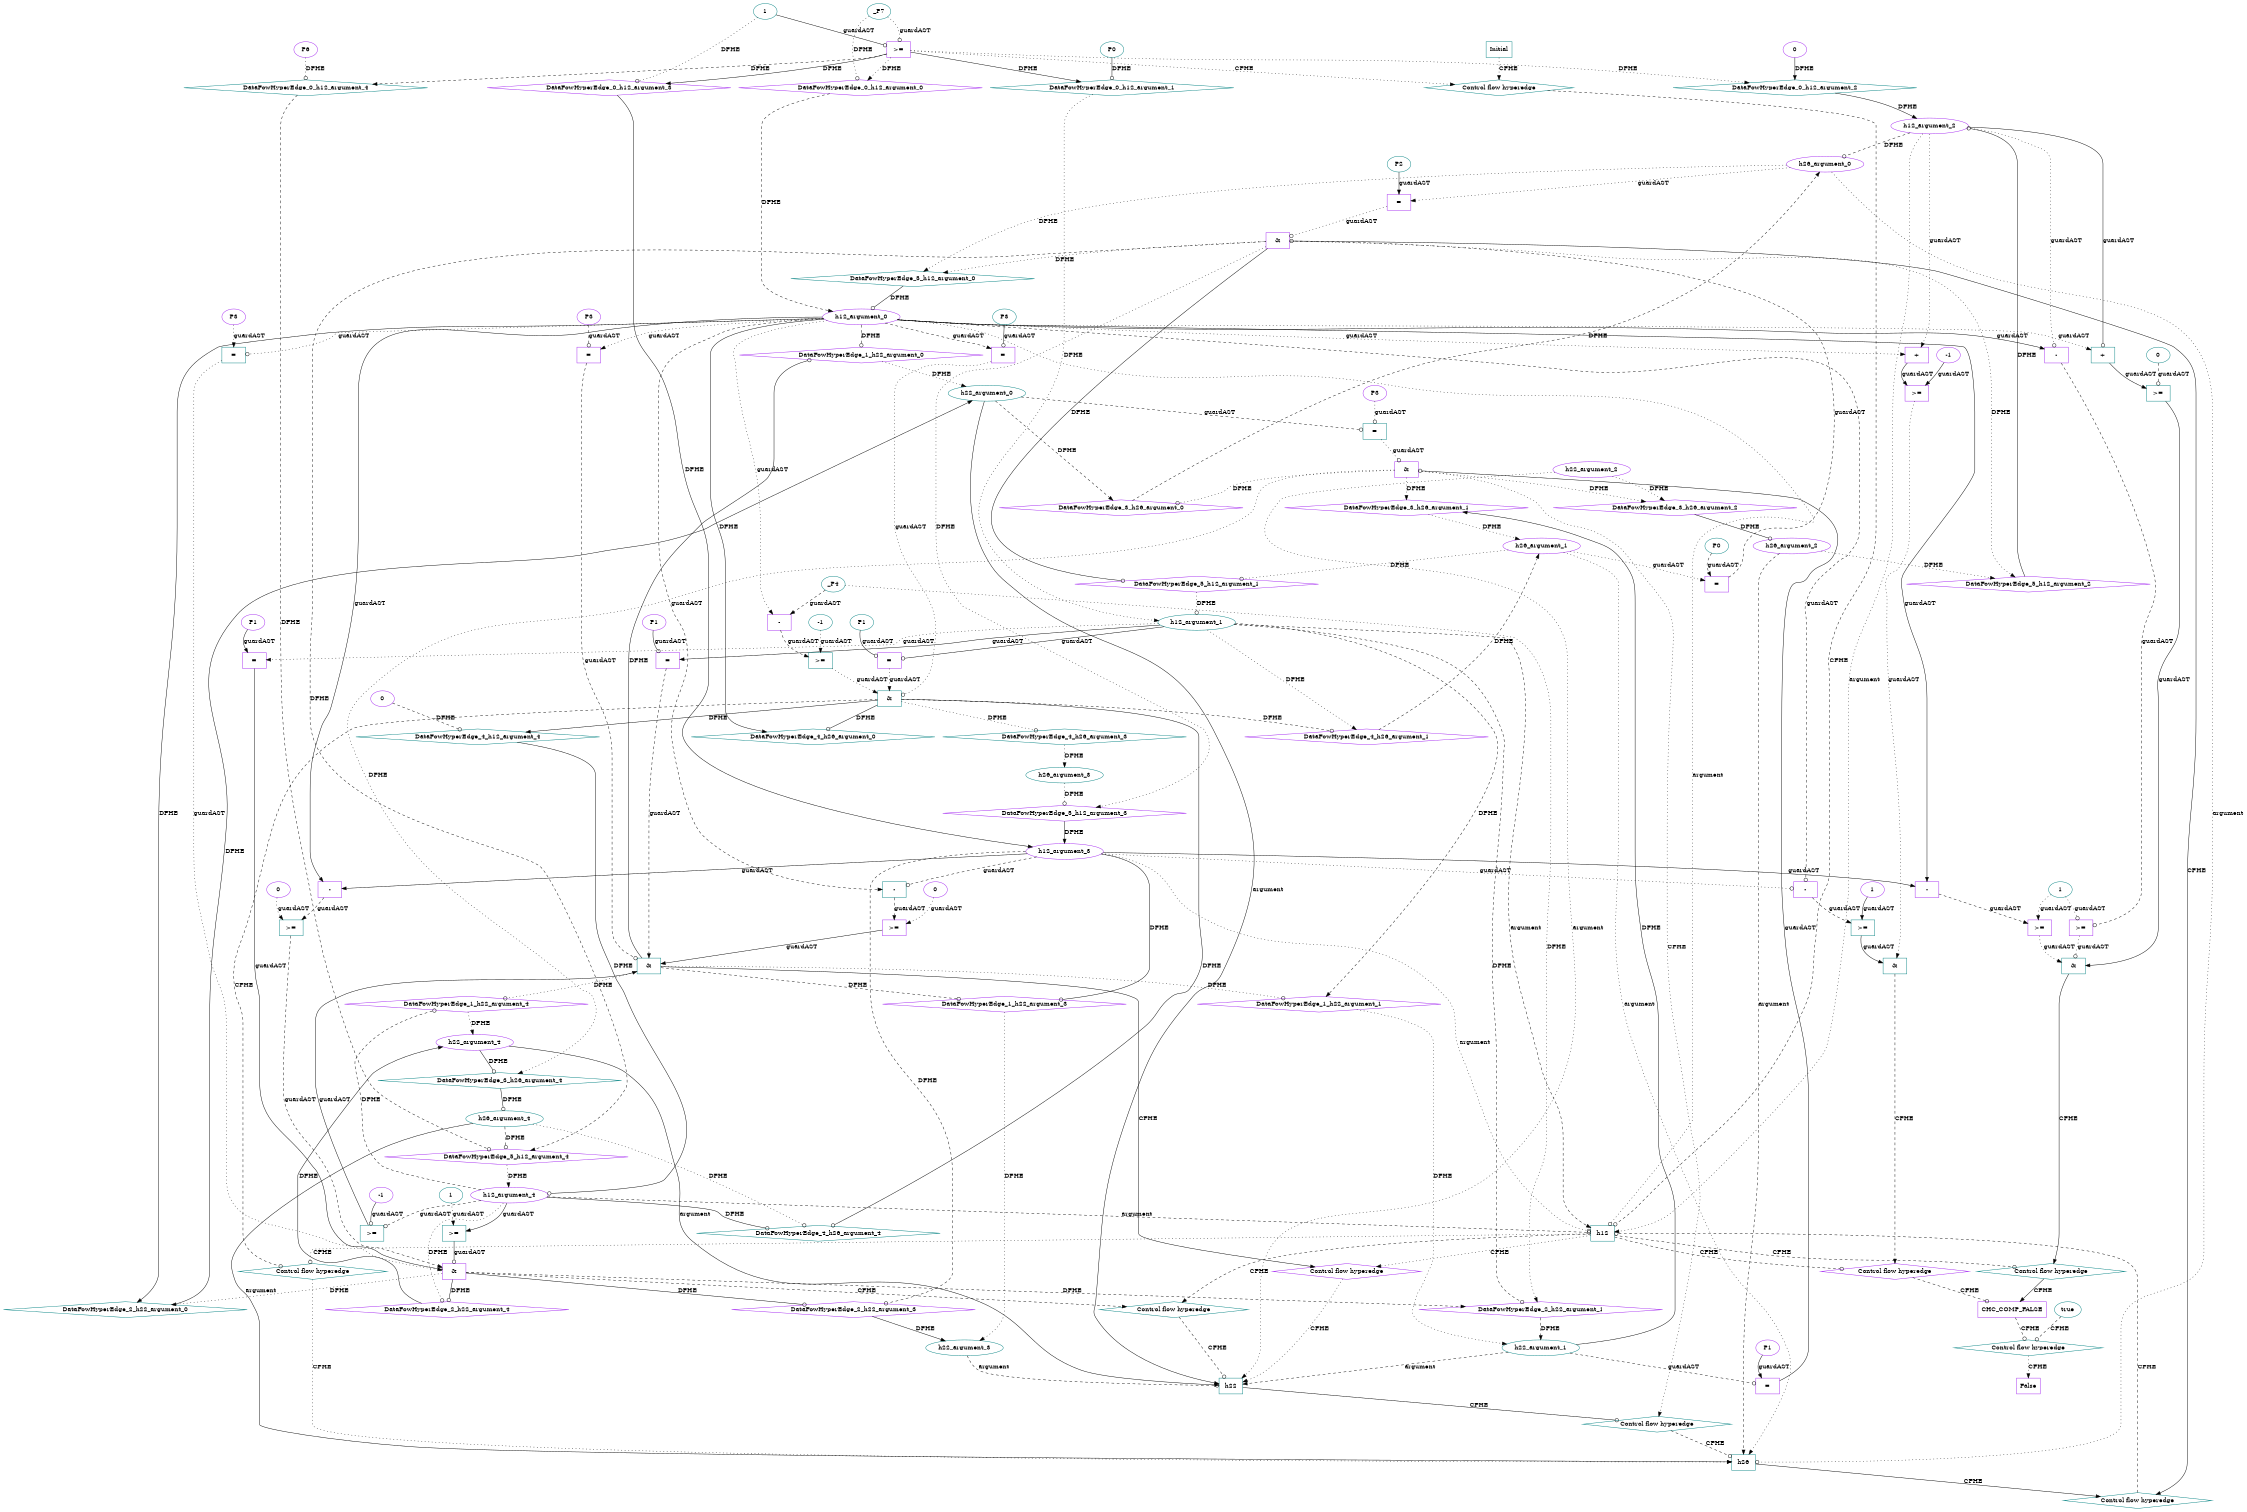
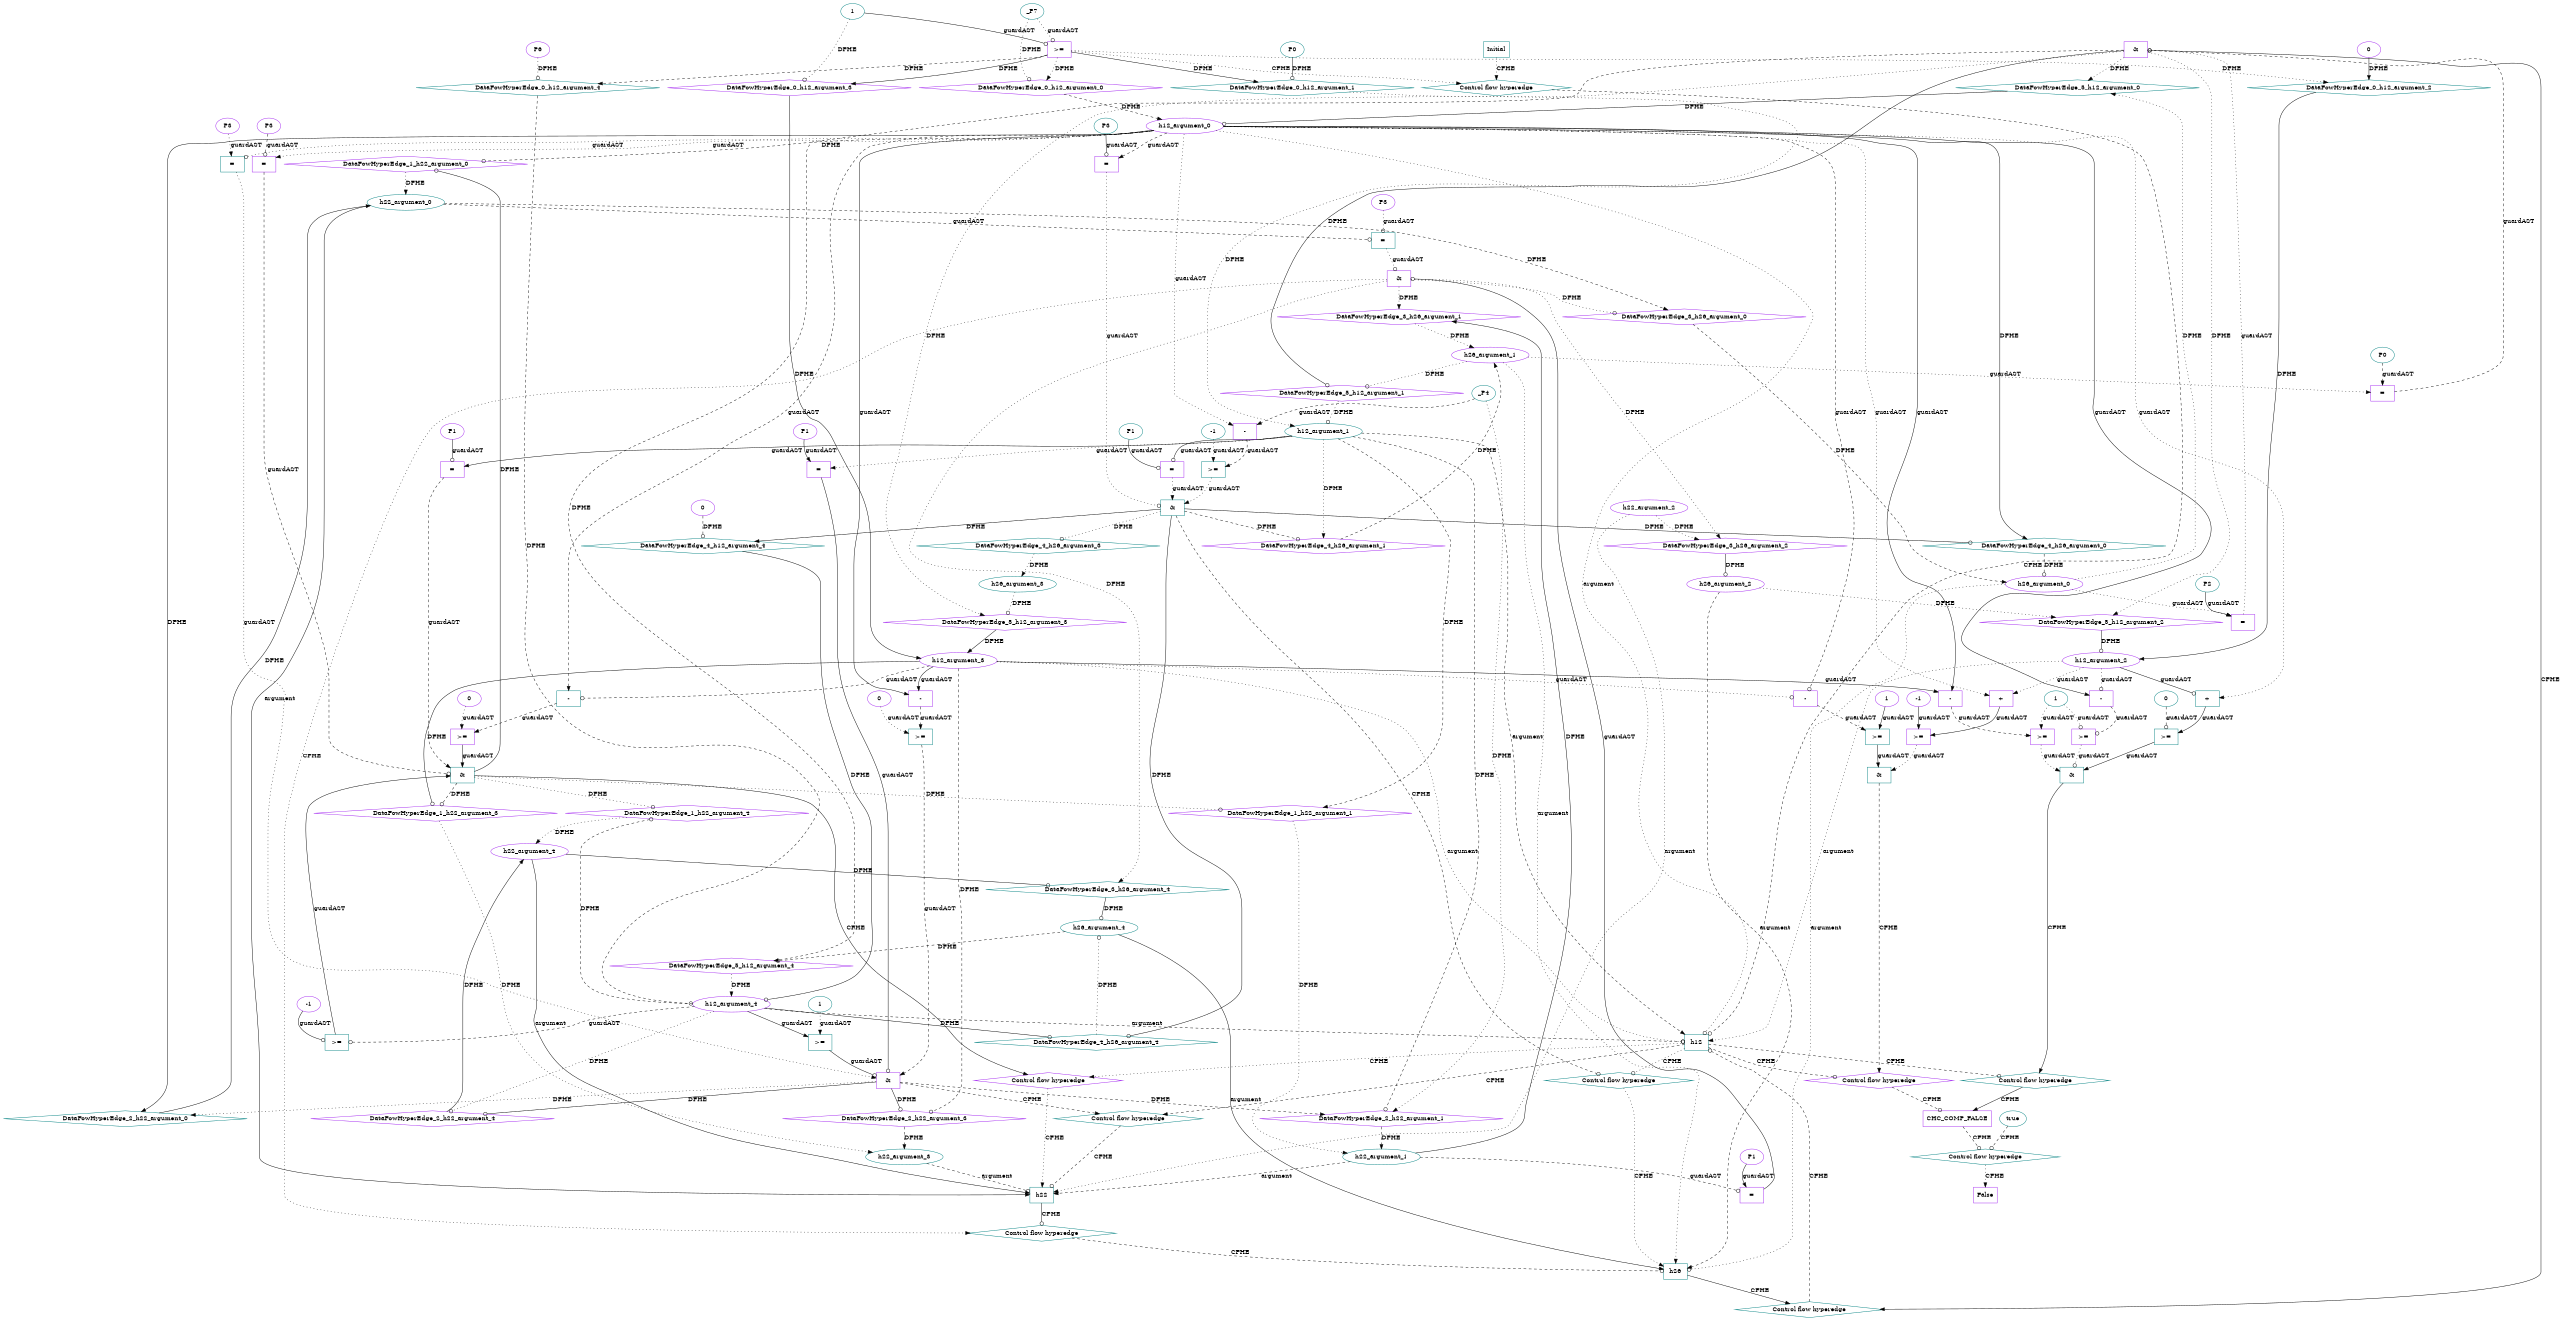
(1880, 143) -> (2044, 564)
(281, 632) -> (580, 729)
(672, 1164) -> (1098, 987)
(907, 1328) -> (904, 1136)
